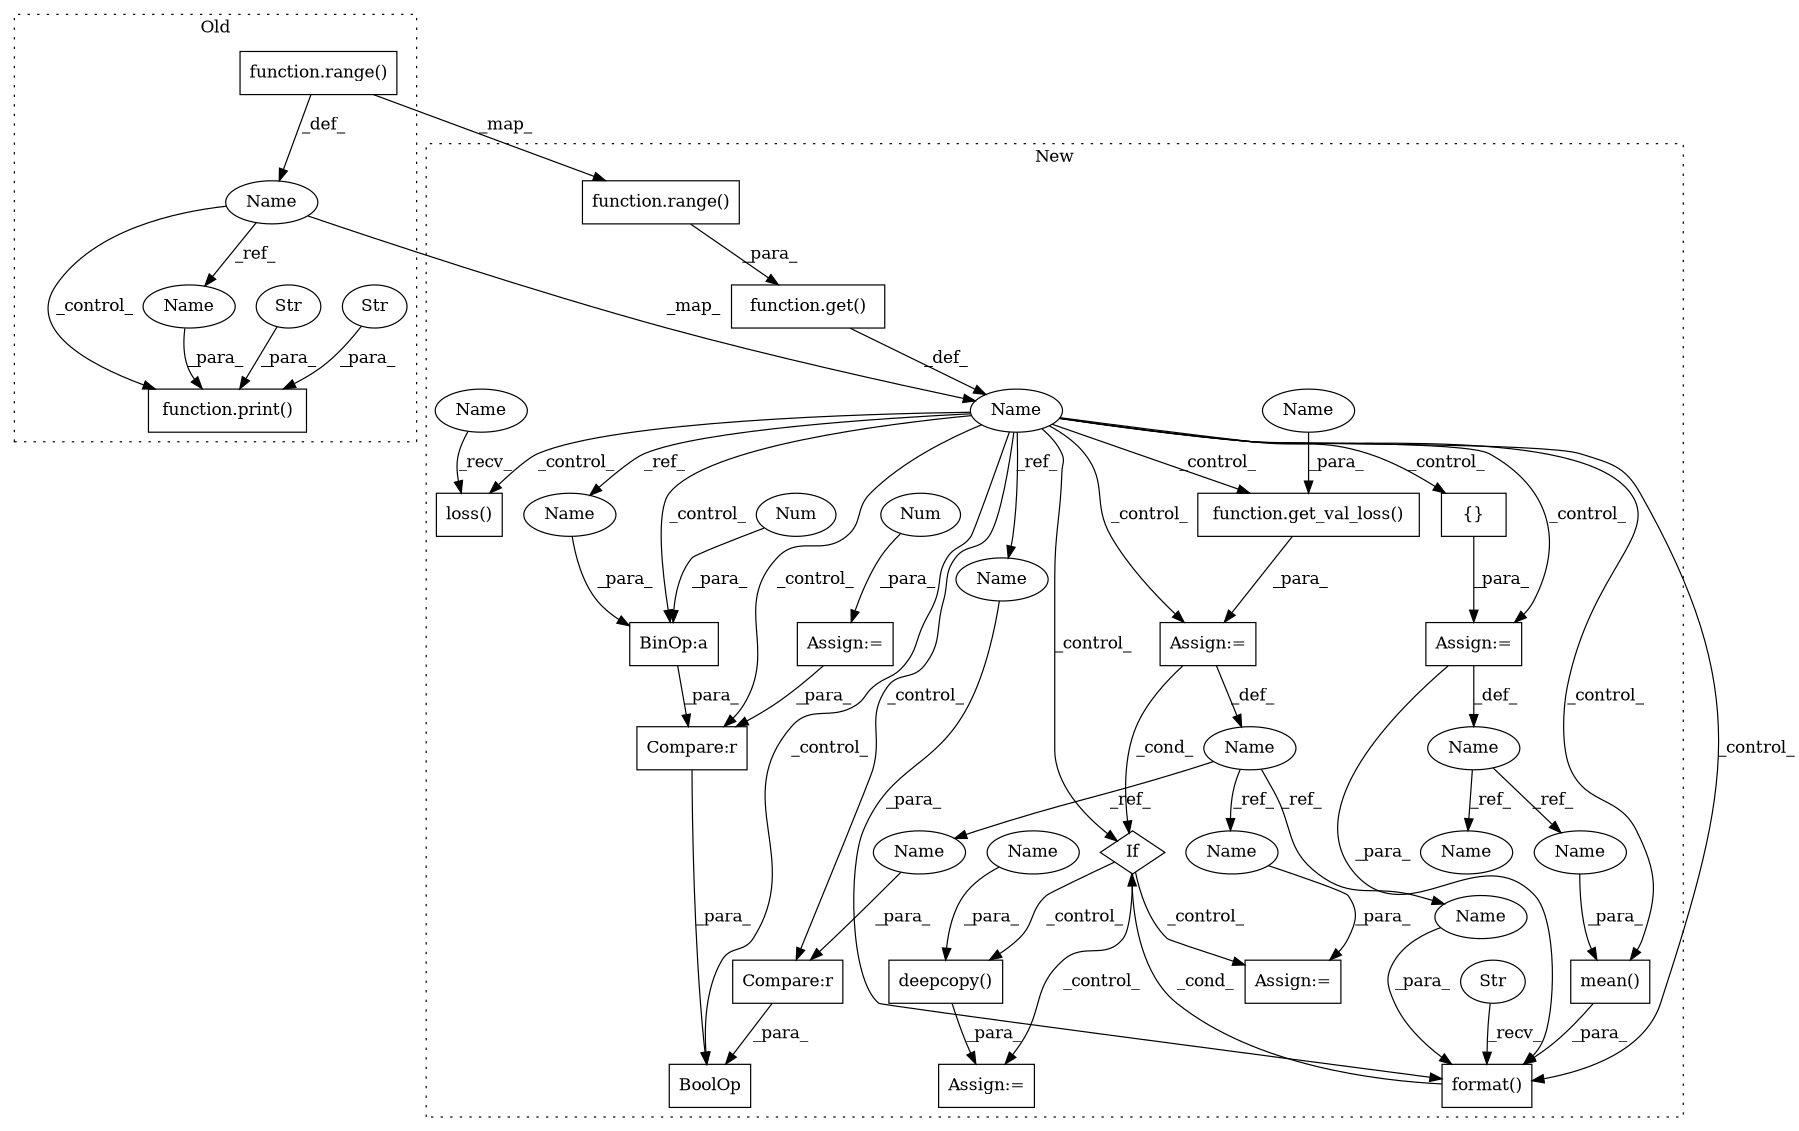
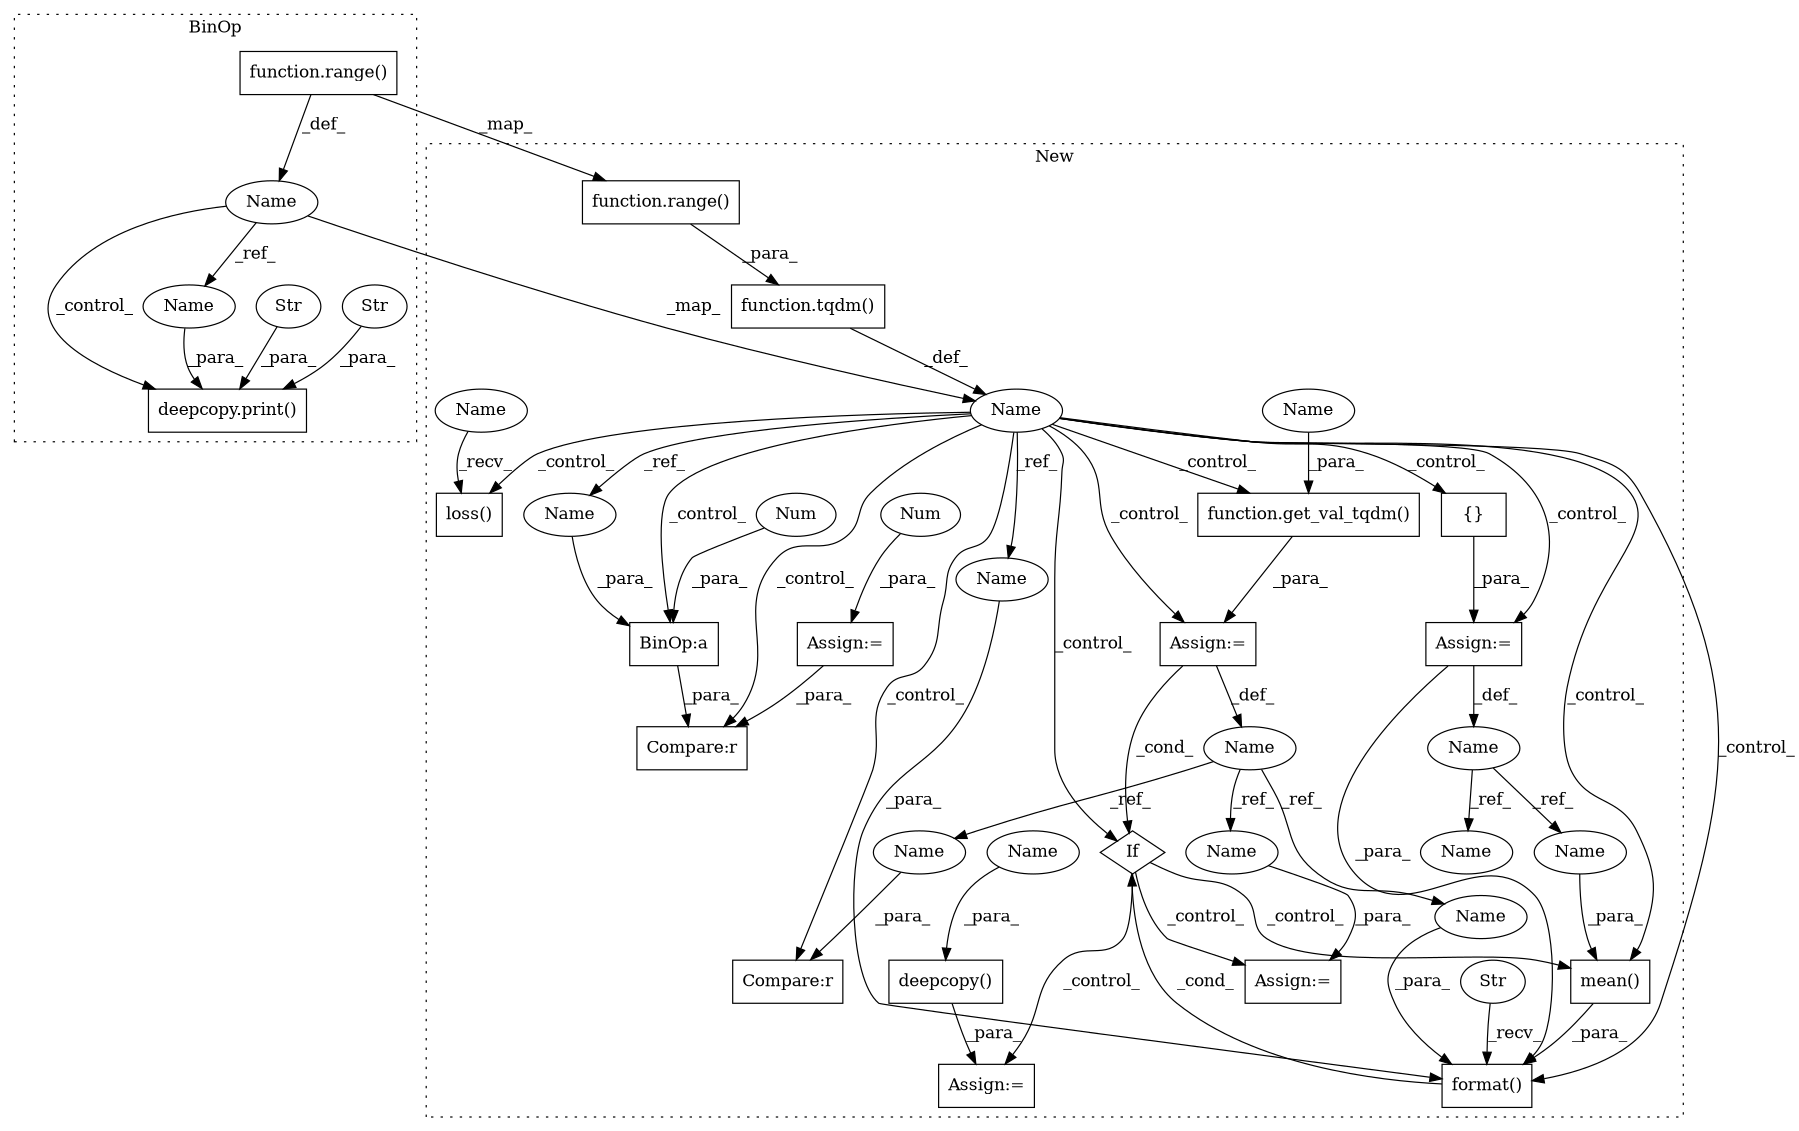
(216, 28) -> (216, 28)
(808, 306) -> (808, 306)
(227, 411) -> (227, 411)
(1309, 515) -> (1309, 515)
(1047, 895) -> (1325, 955)
(710, 1086) -> none
